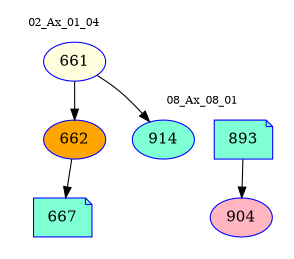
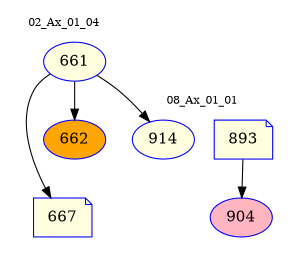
(202, 101) -> (202, 101)
(163, 140) -> (163, 140)
(243, 140) -> (243, 140)
(70, 173) -> (27, 129)
(63, 217) -> (63, 217)
